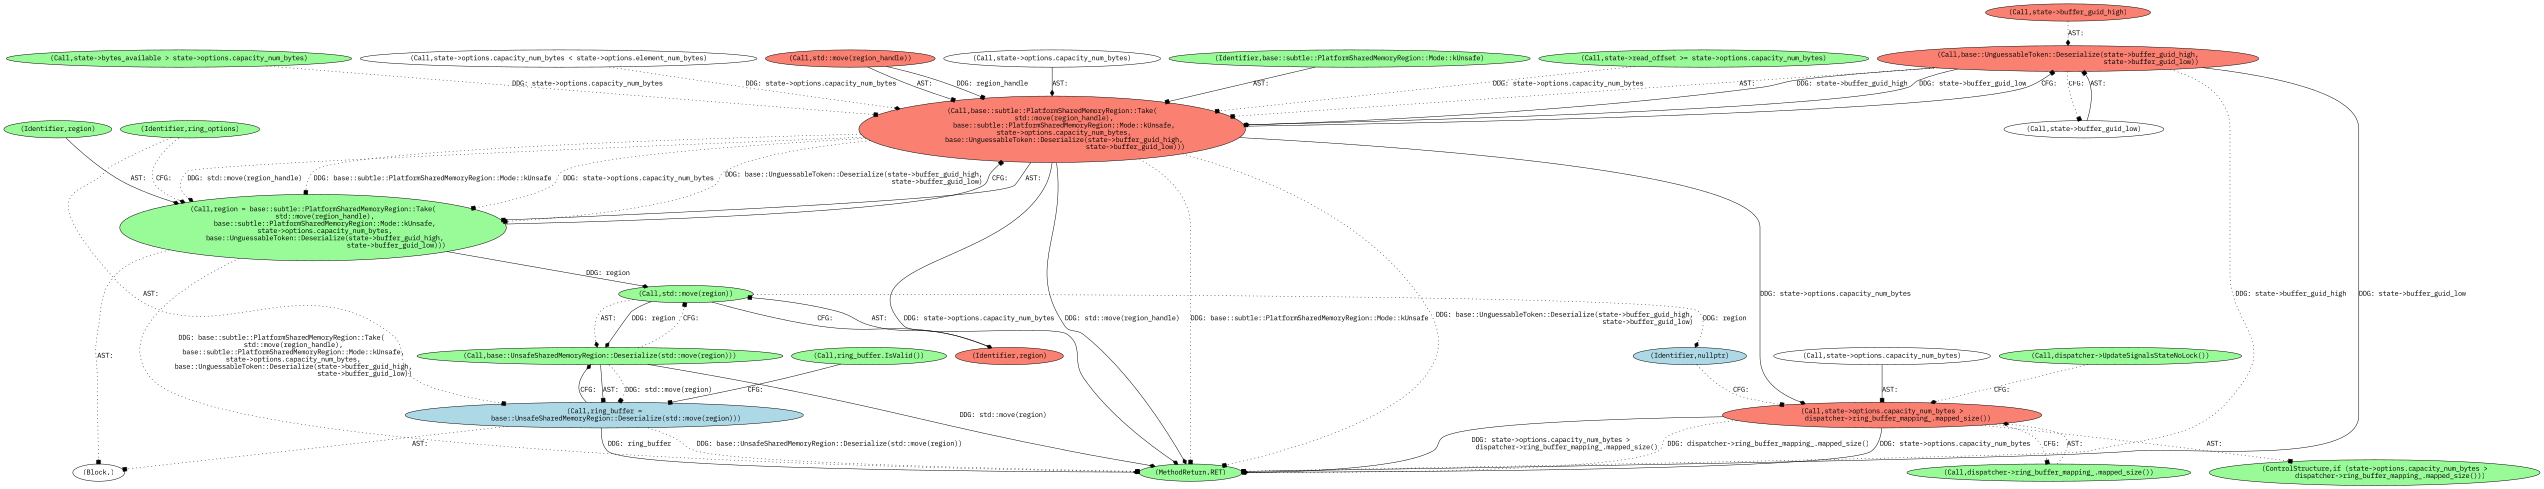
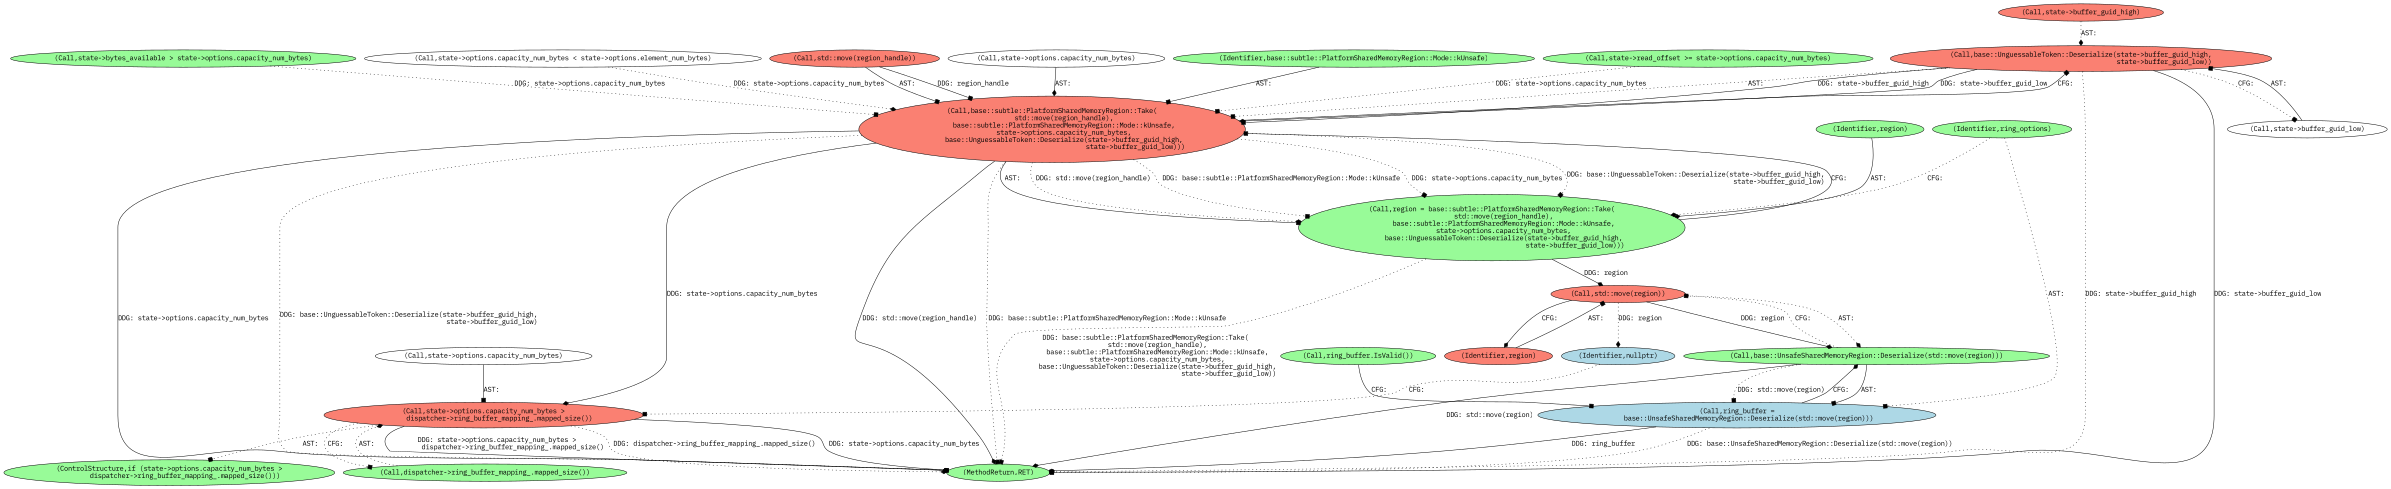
(686, 294) -> (1618, 294)
(2120, 356) -> none
(99, 473) -> none
